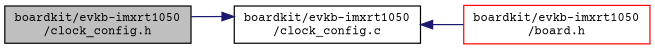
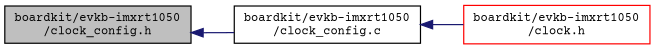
(207, 17) -> (219, 33)
(557, 25) -> (557, 25)
